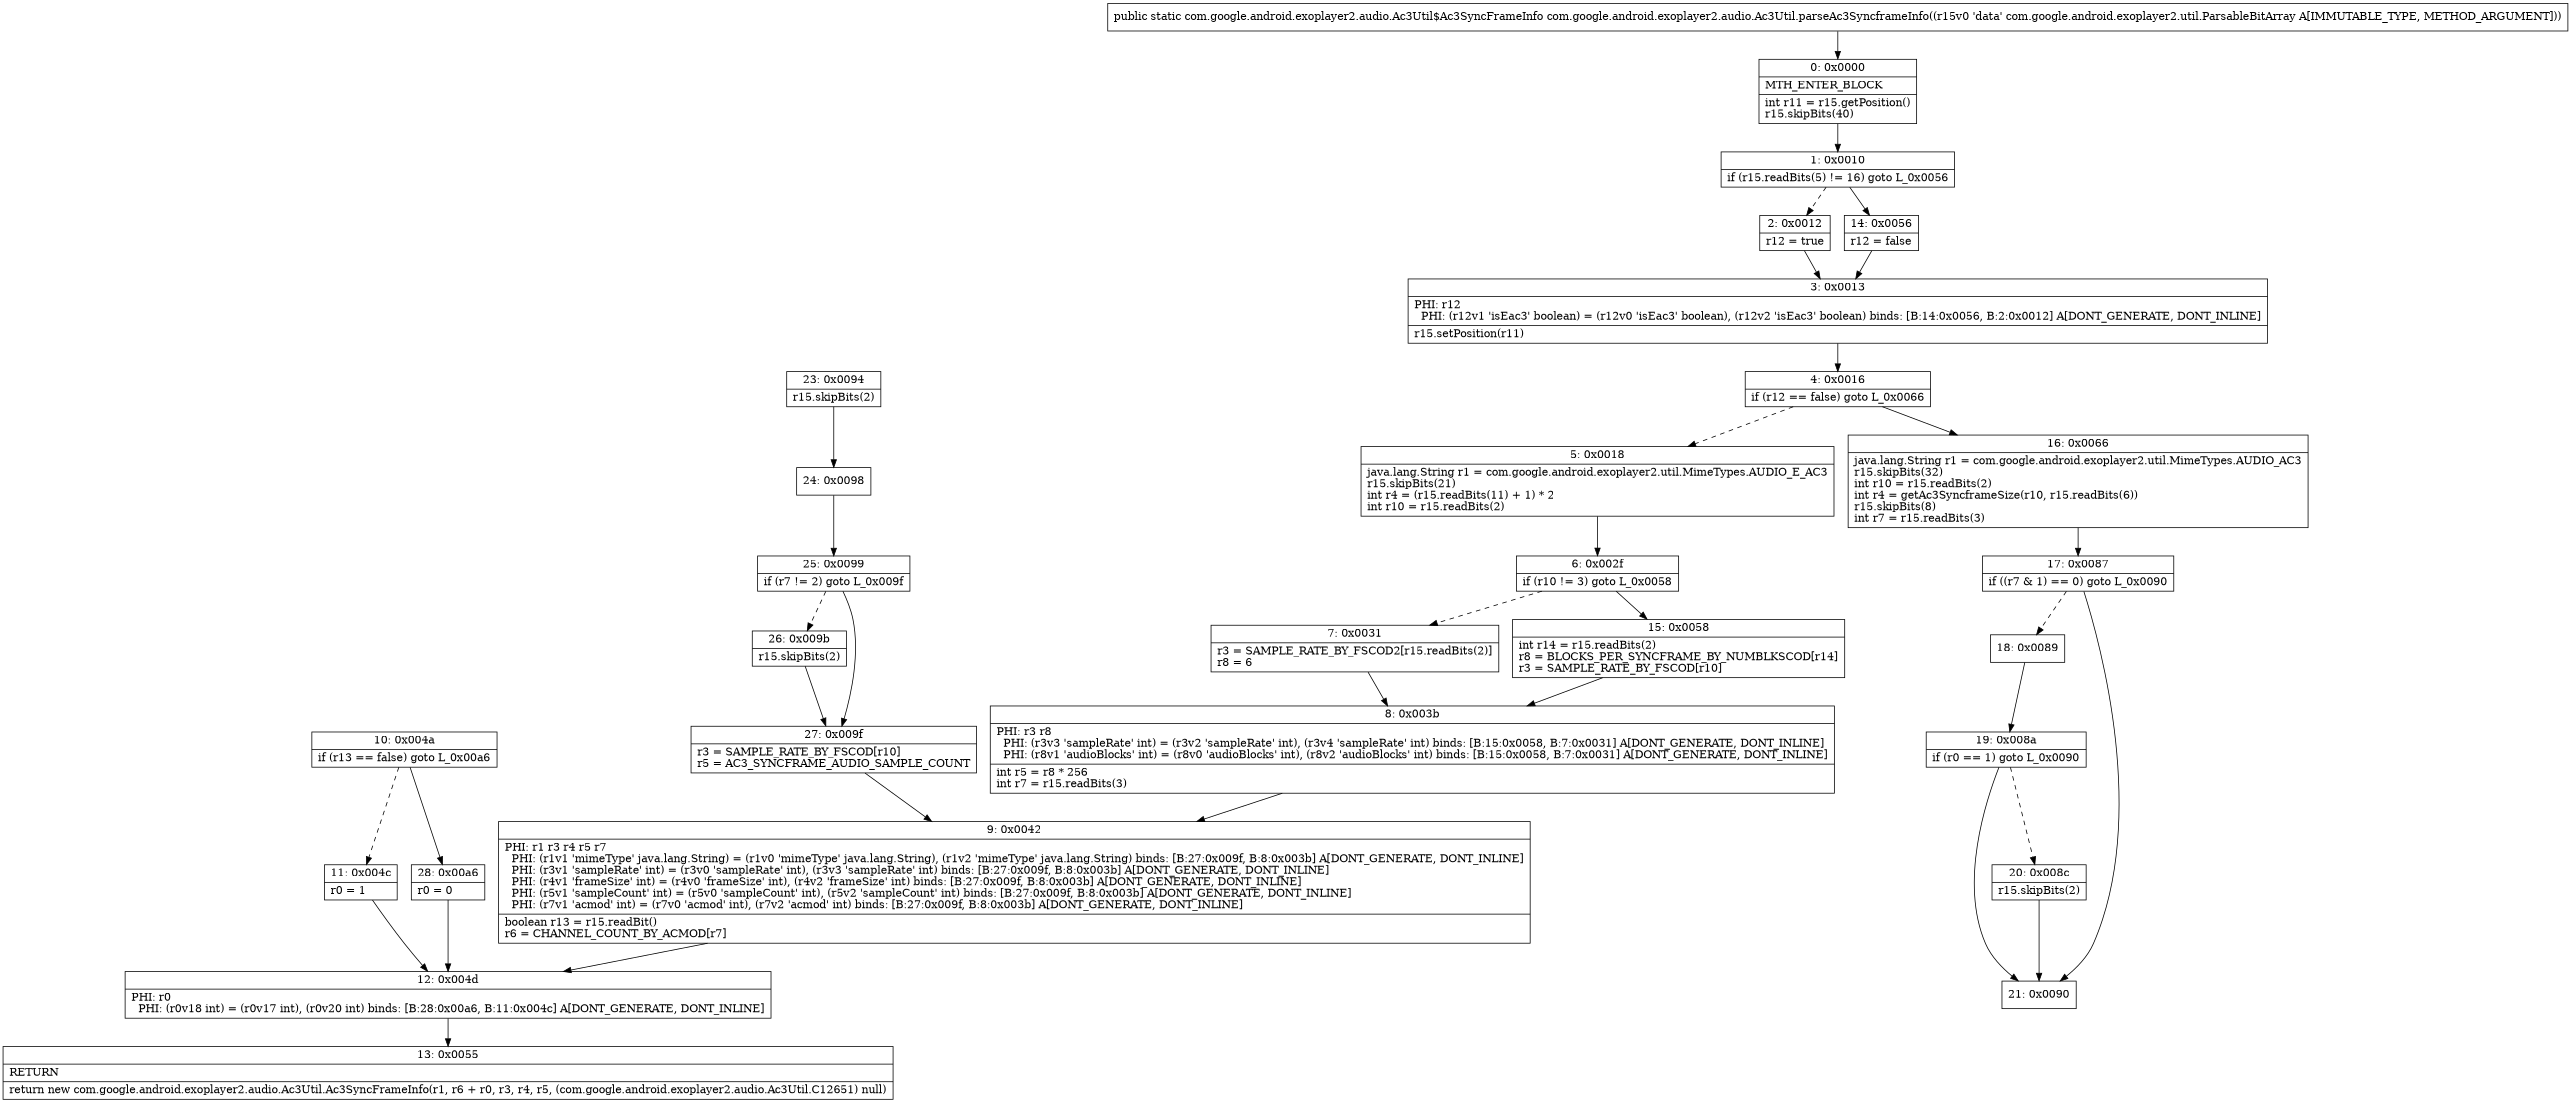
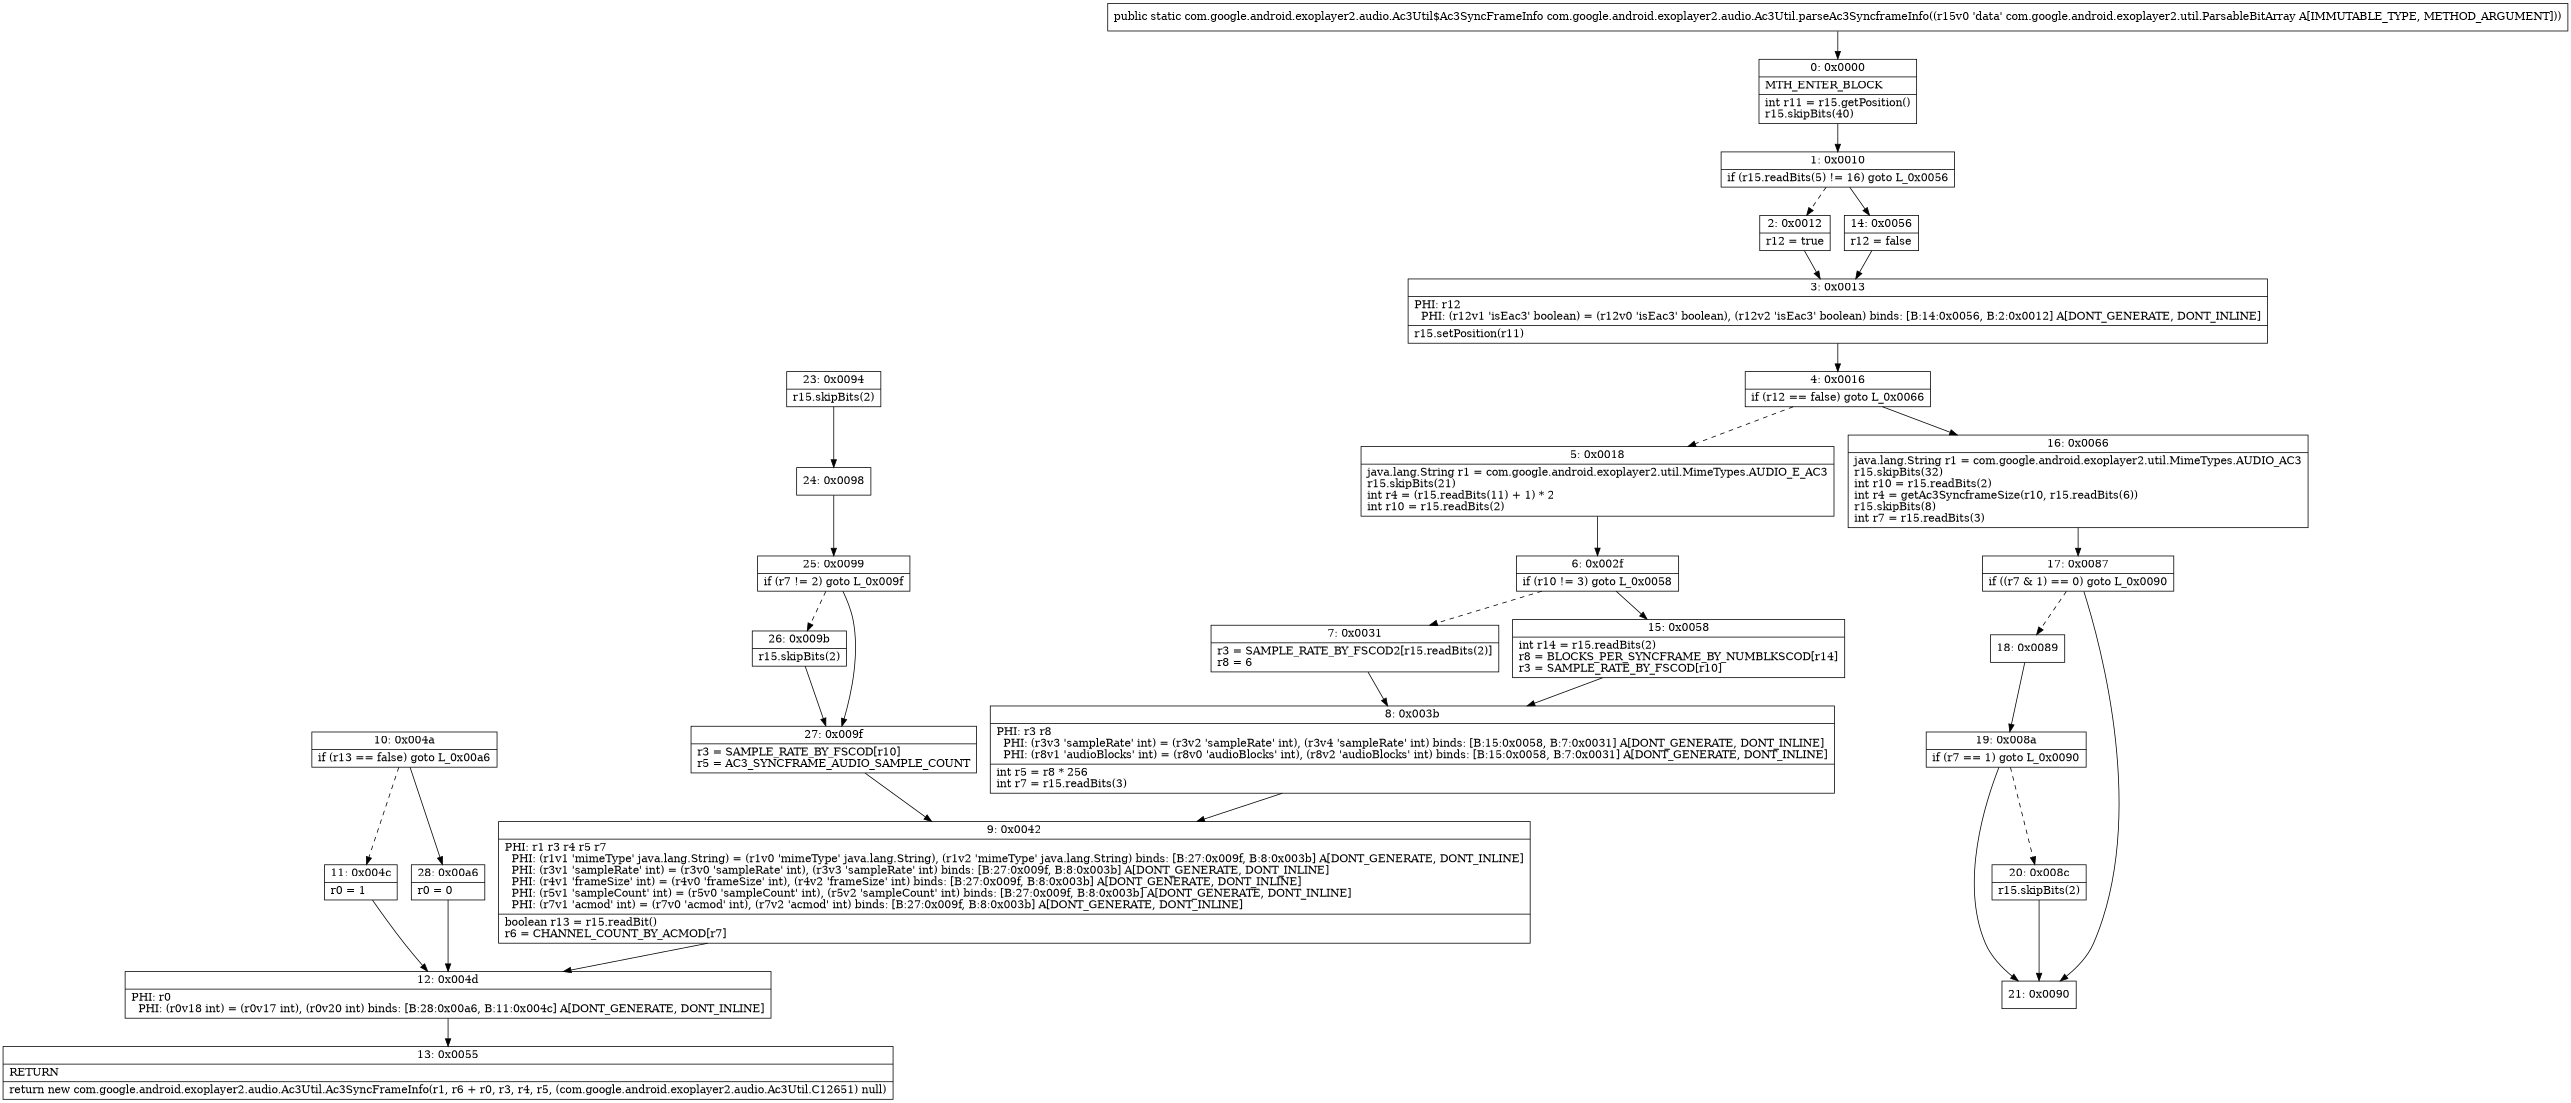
(2006, 758) -> (2006, 758)
